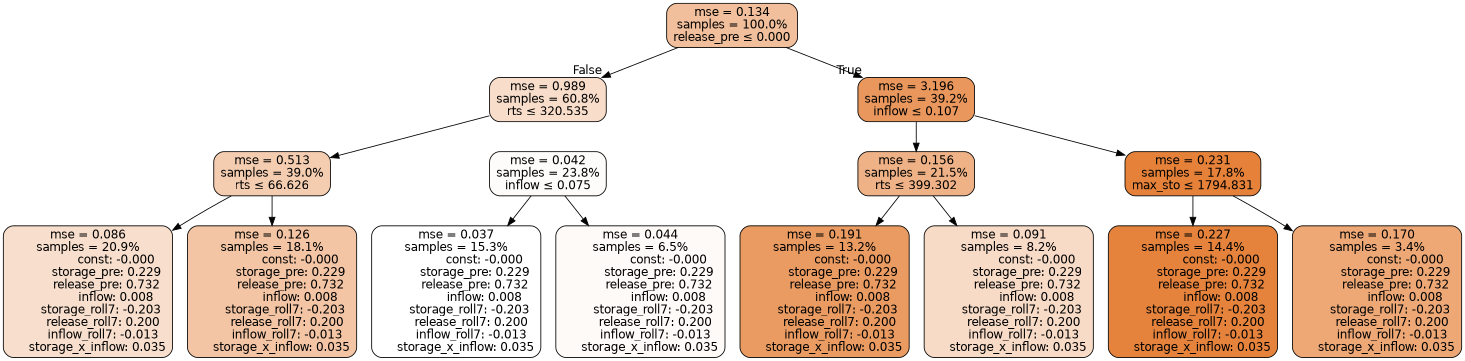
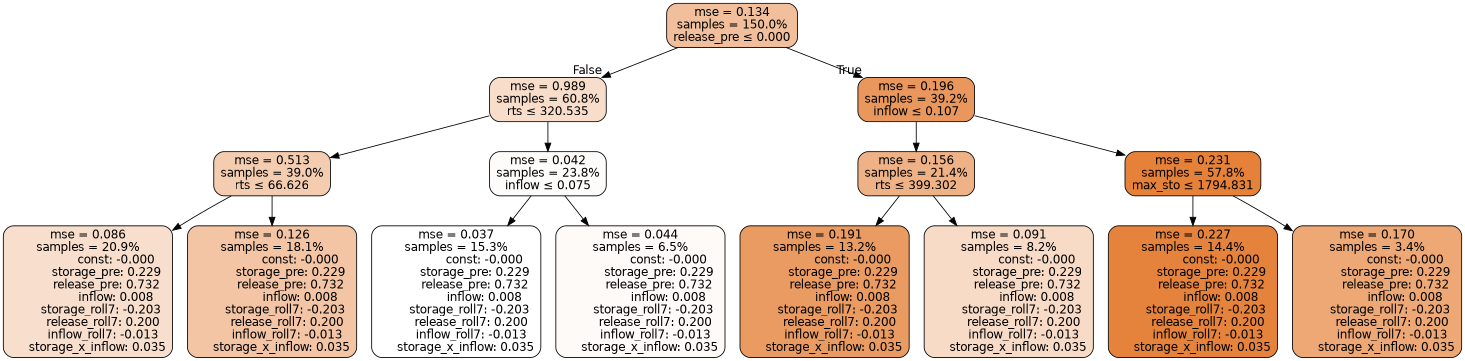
(732, 25) -> (732, 25)
(916, 100) -> (916, 100)
none -> (548, 132)
(916, 174) -> (916, 174)
(1193, 174) -> (1193, 174)
